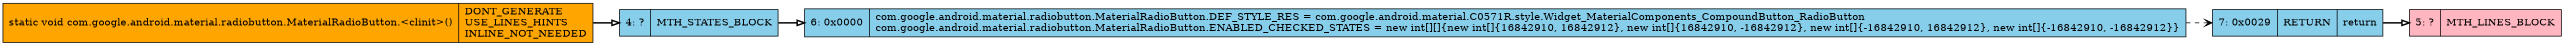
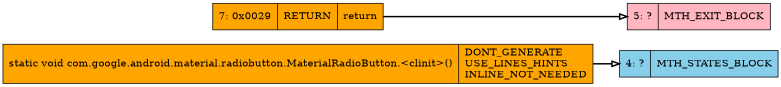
(2501, 22) -> (714, 16)
(1495, 23) -> none
(2298, 23) -> (298, 17)
